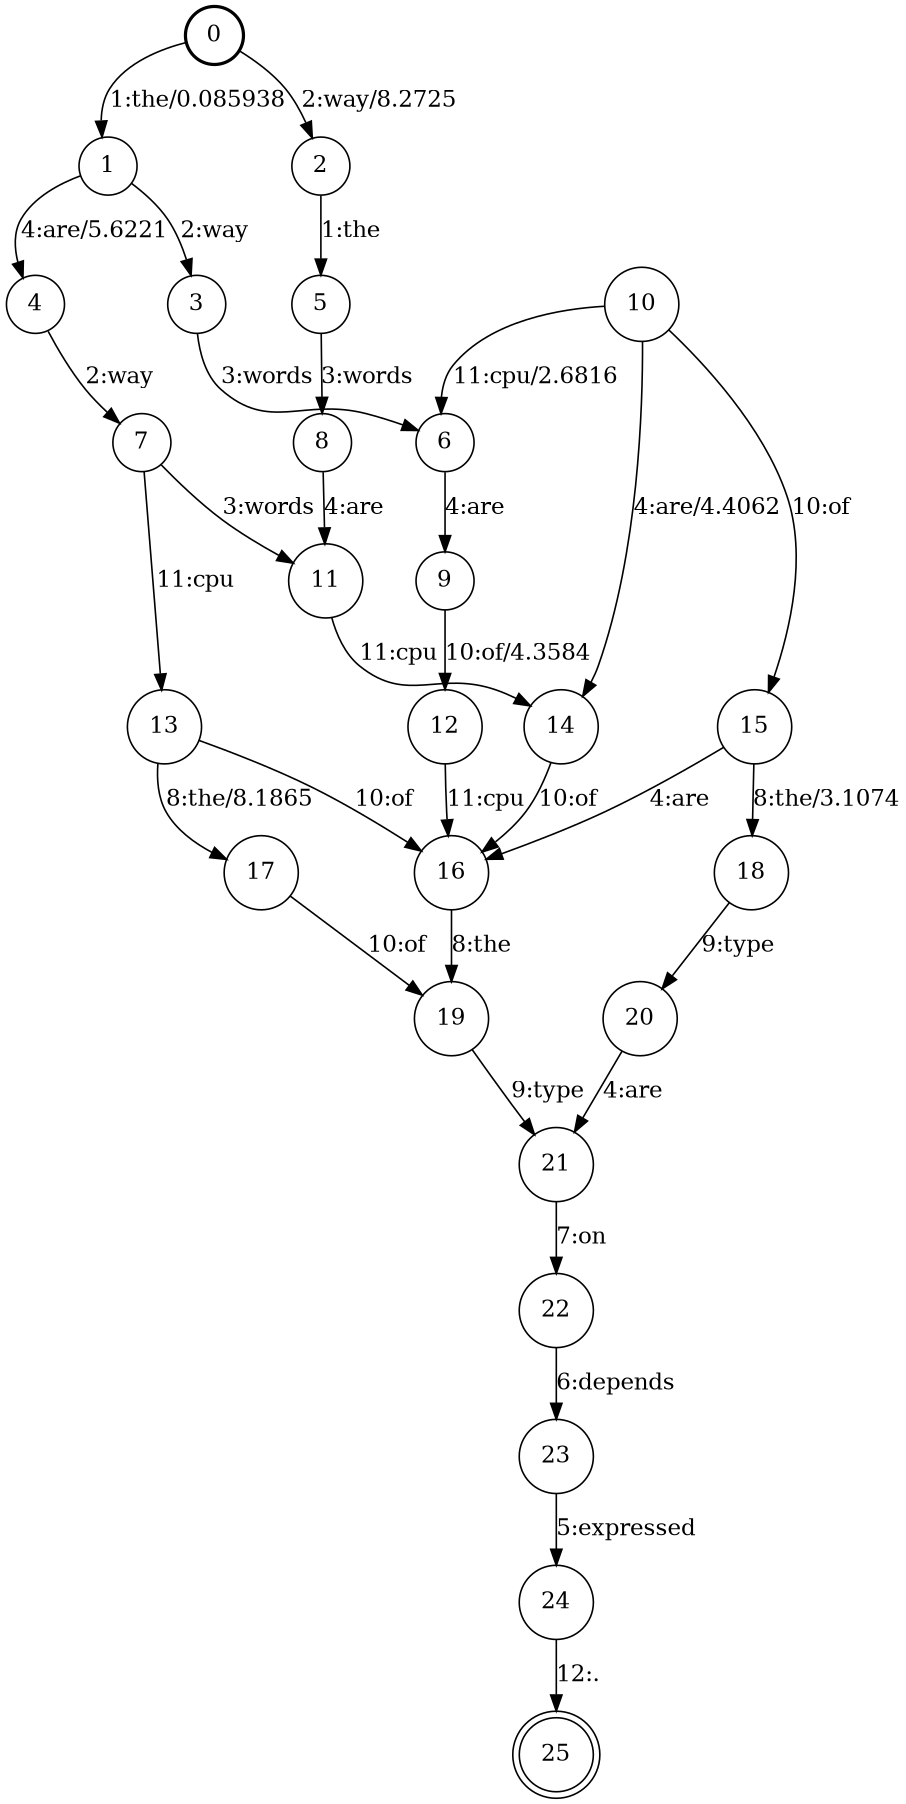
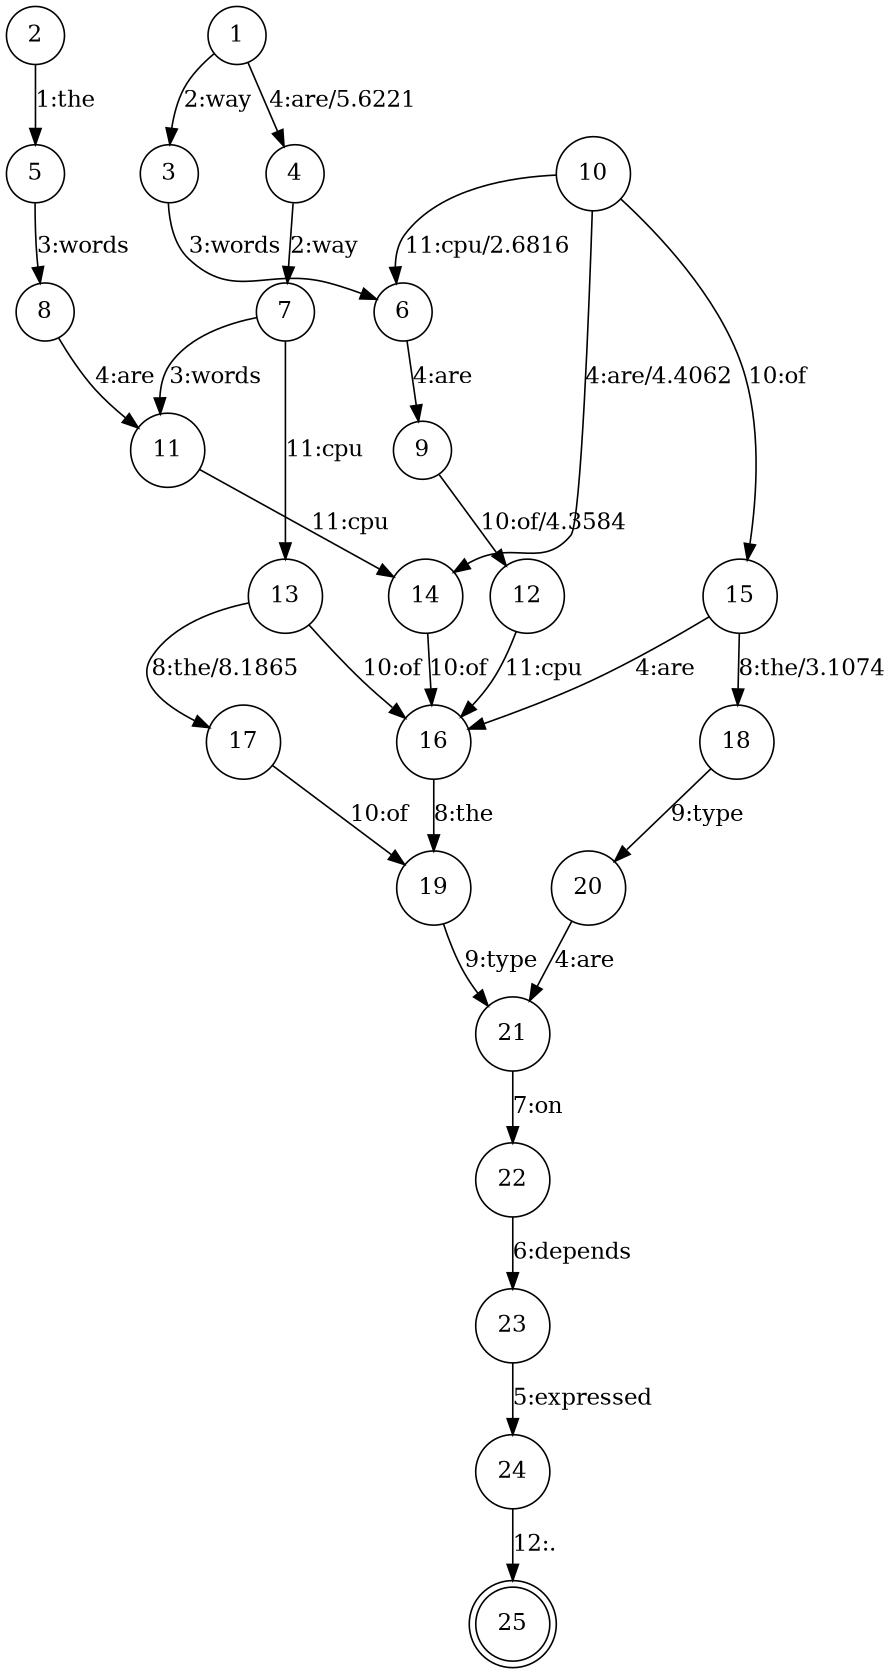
(214, 35) -> none
